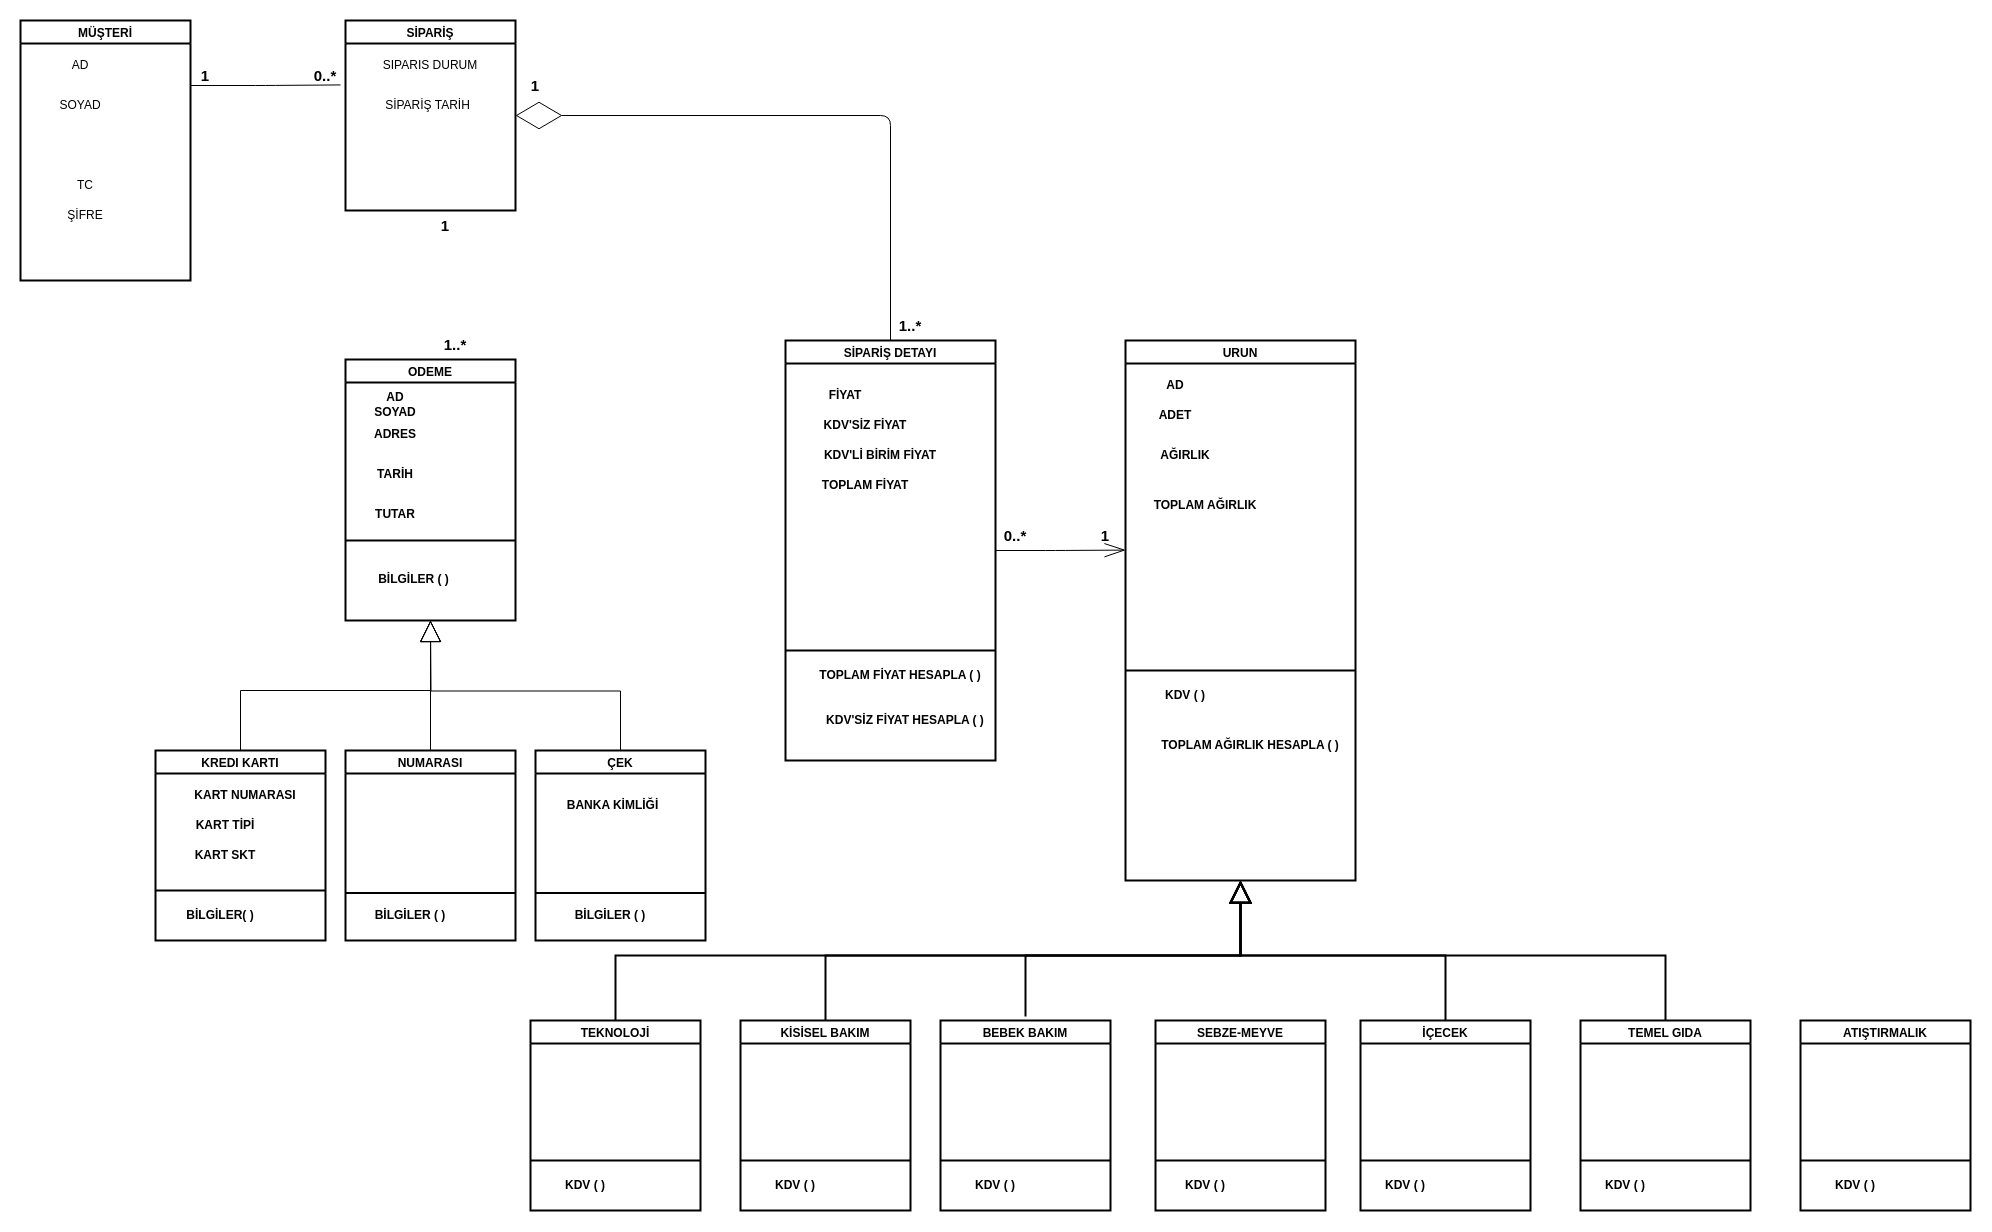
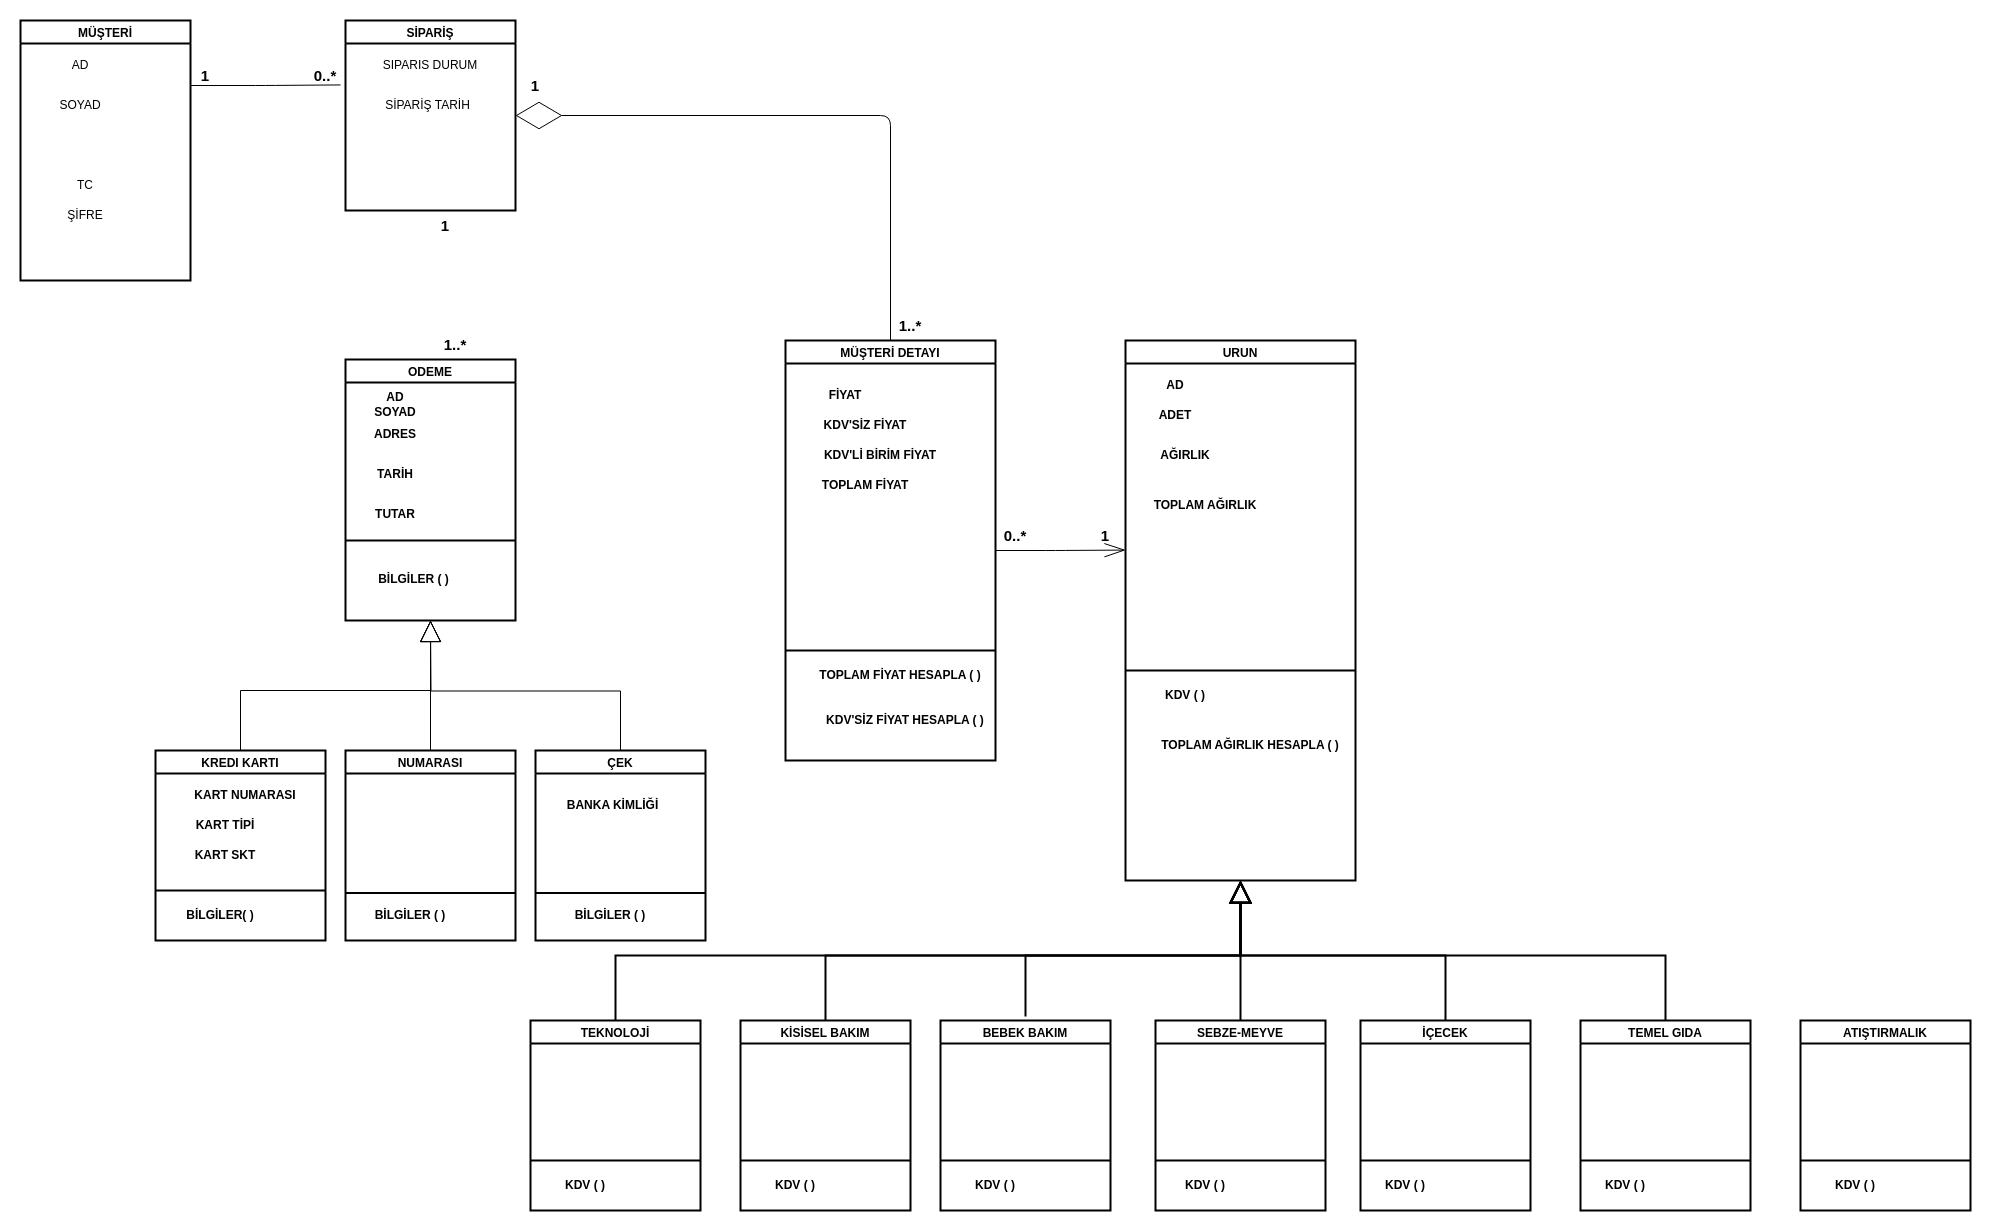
(890, 353) -> (890, 353)
none -> (1241, 988)
